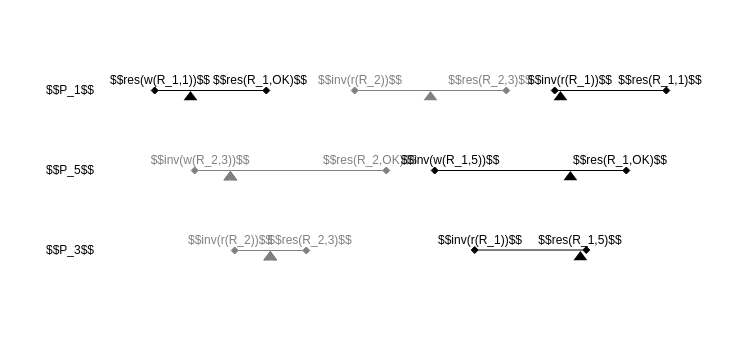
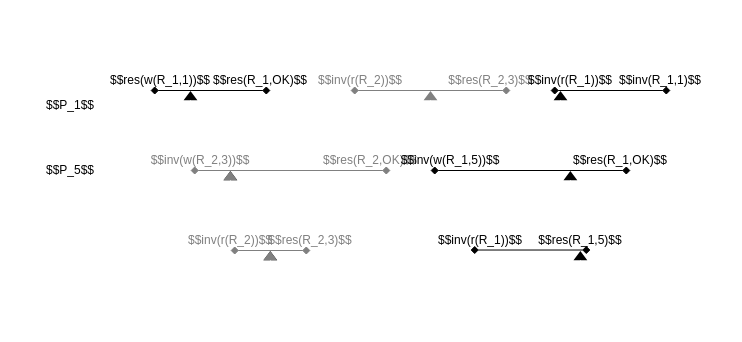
(661, 81) -> (661, 81)
(71, 91) -> (71, 106)
(71, 251) -> none
